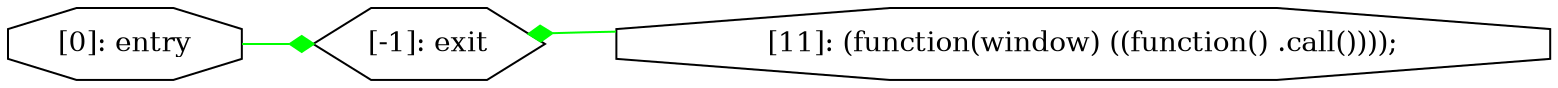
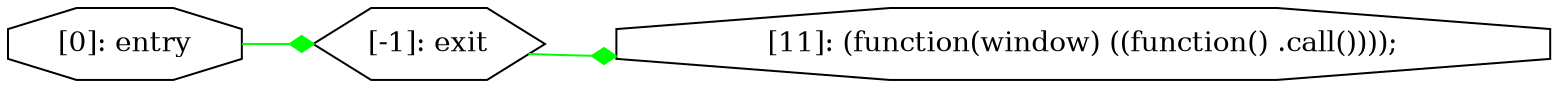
(584, 32) -> (560, 55)
